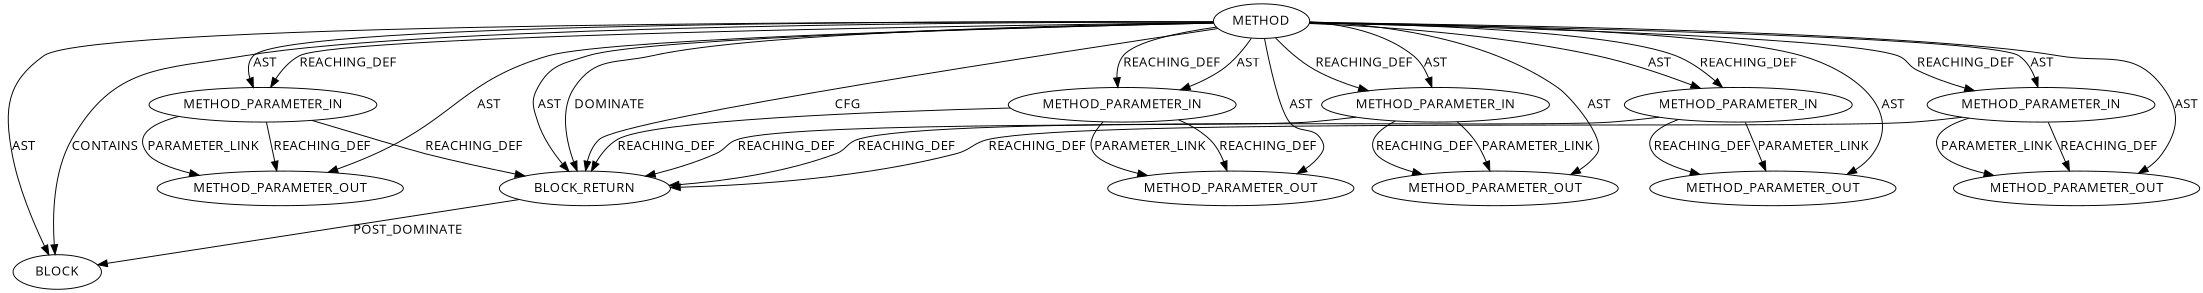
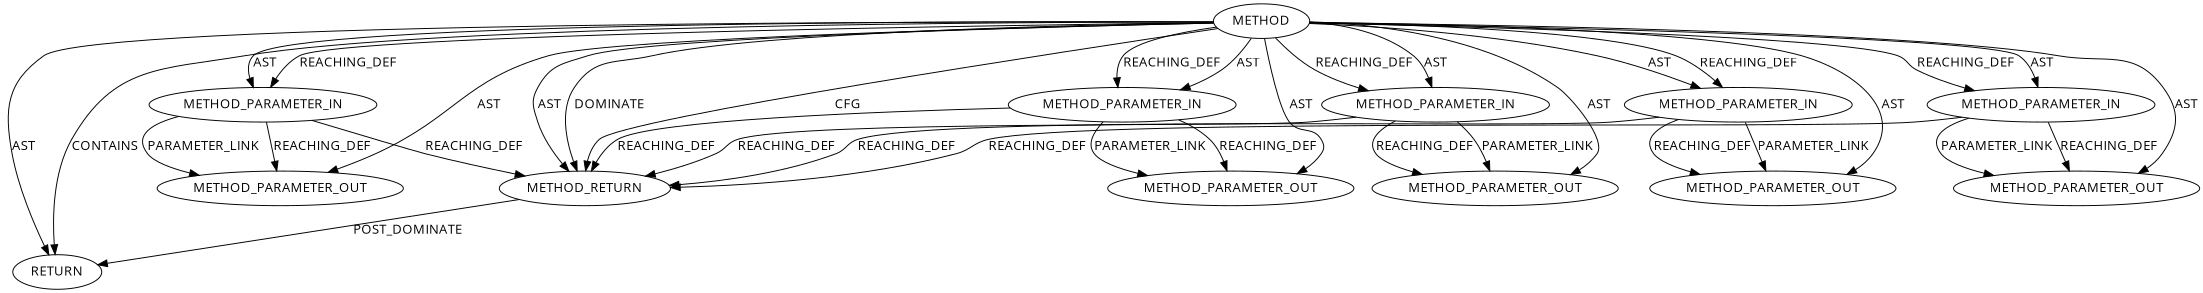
(585, 188) -> (585, 188)
(57, 272) -> (57, 272)
